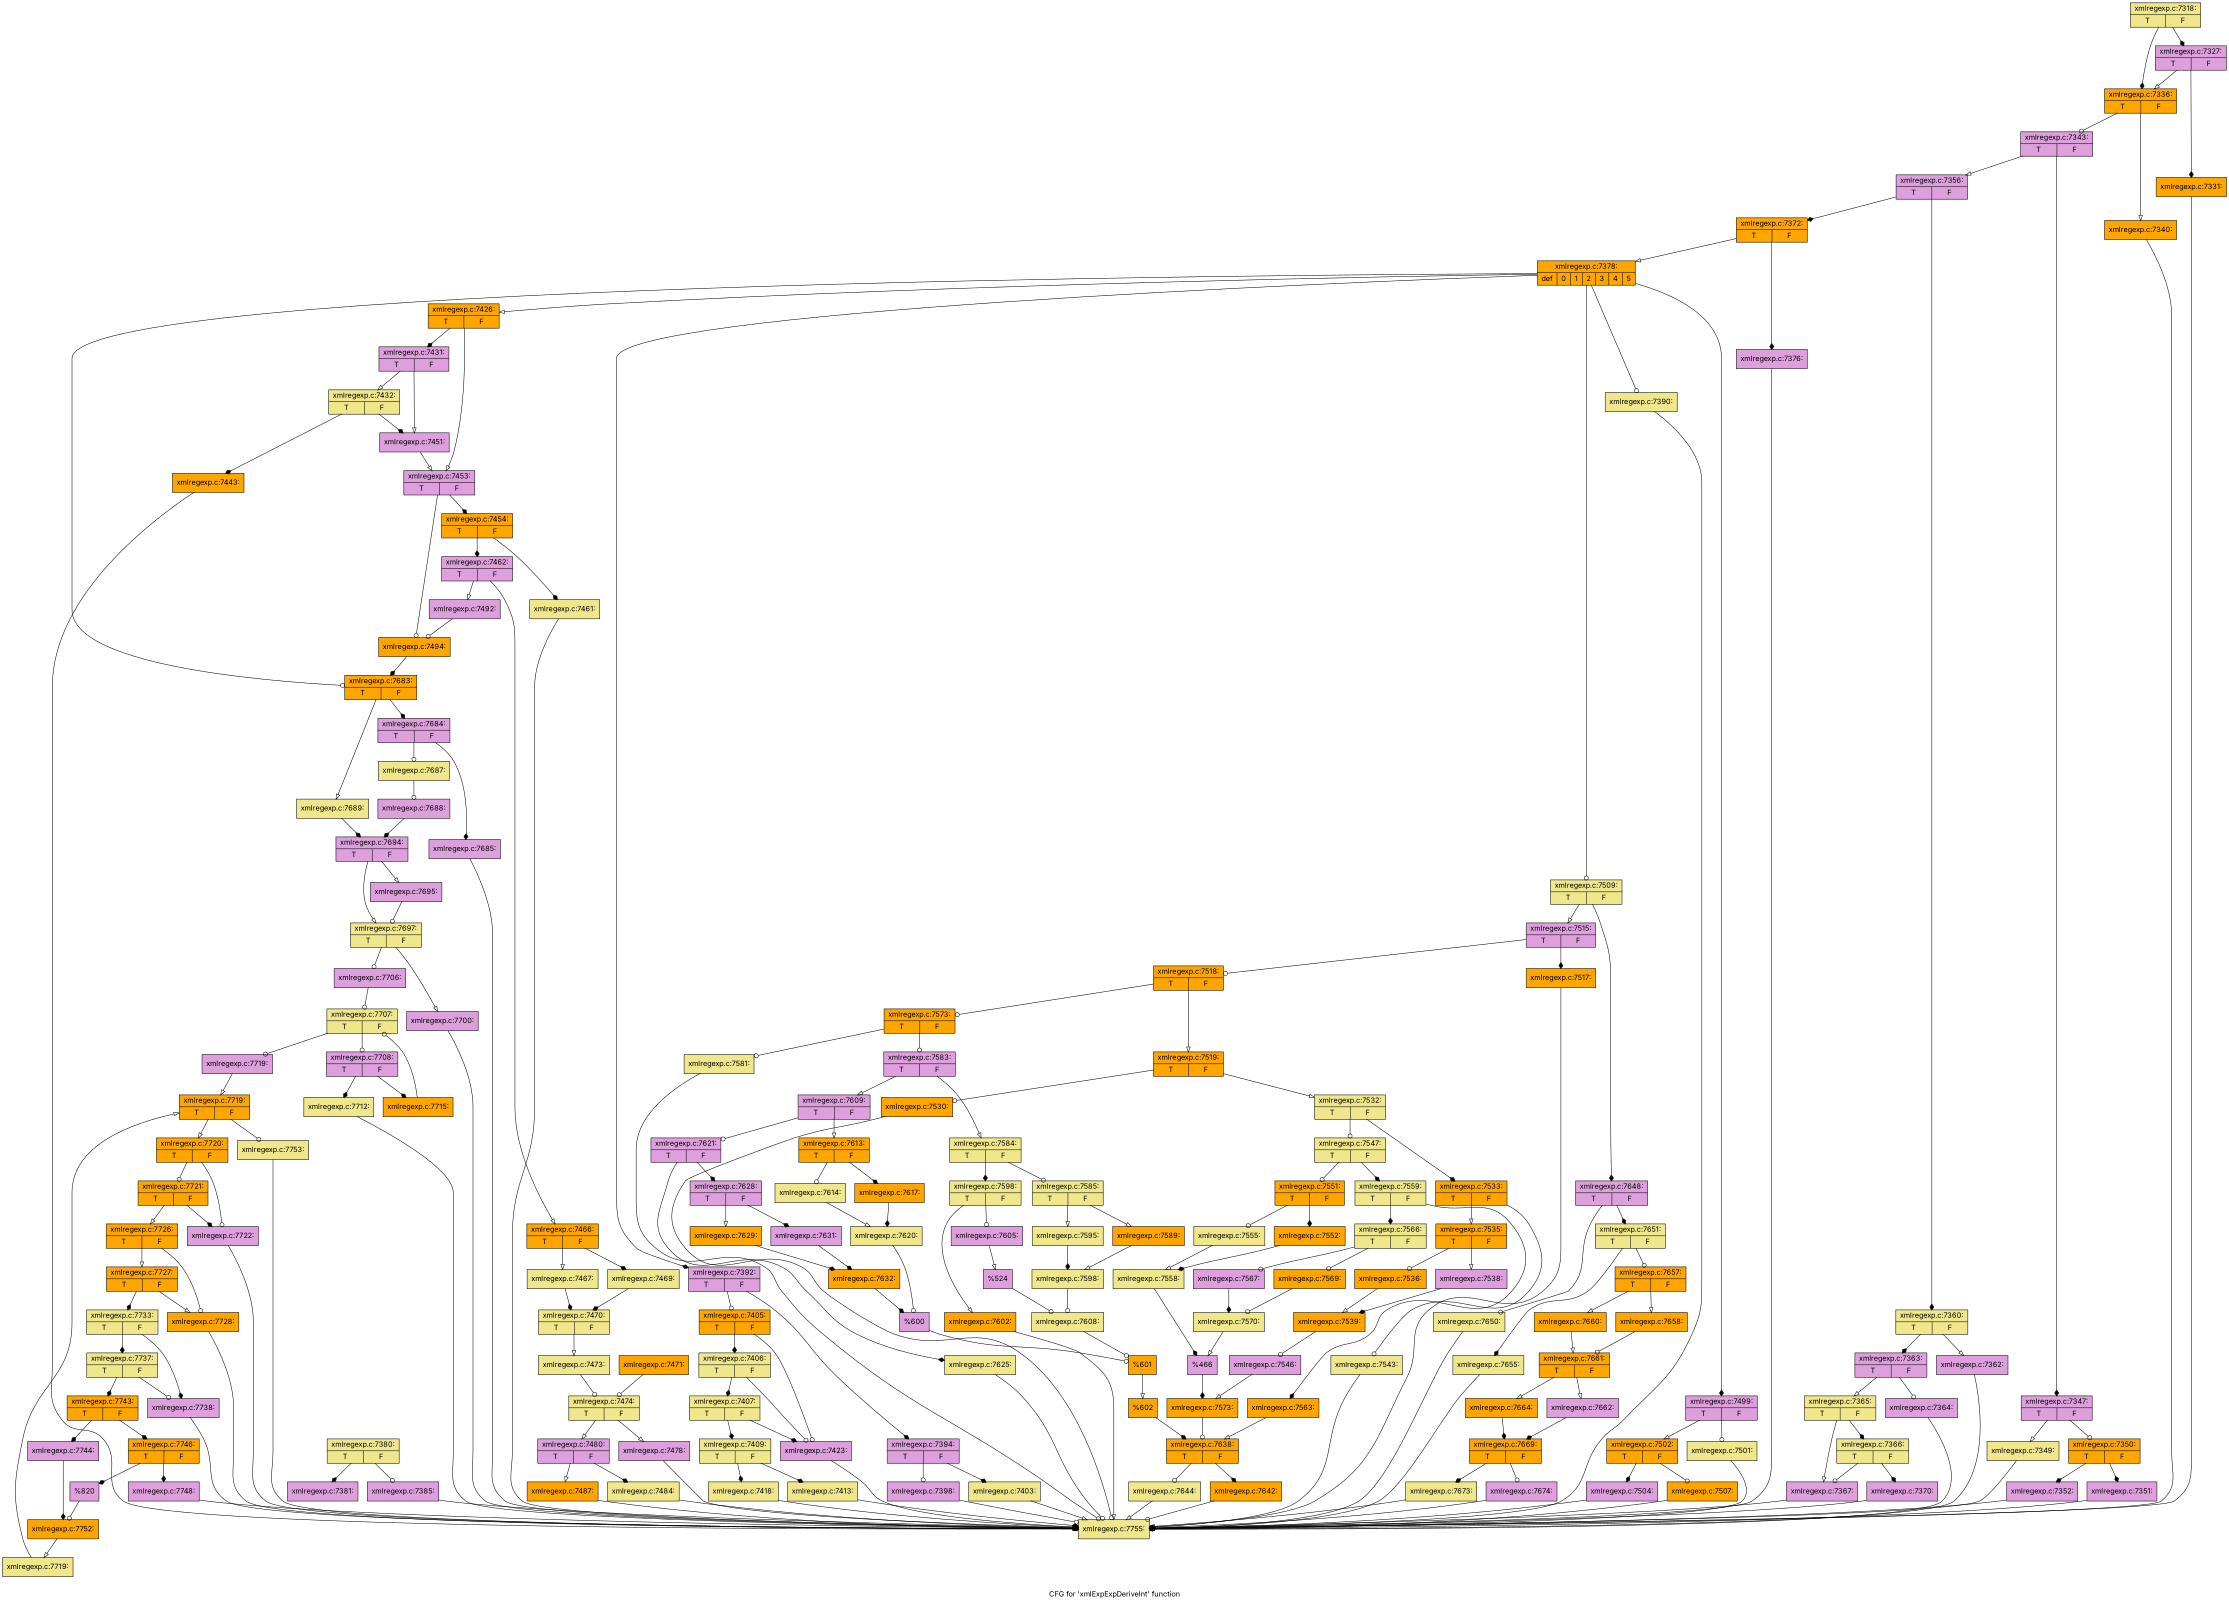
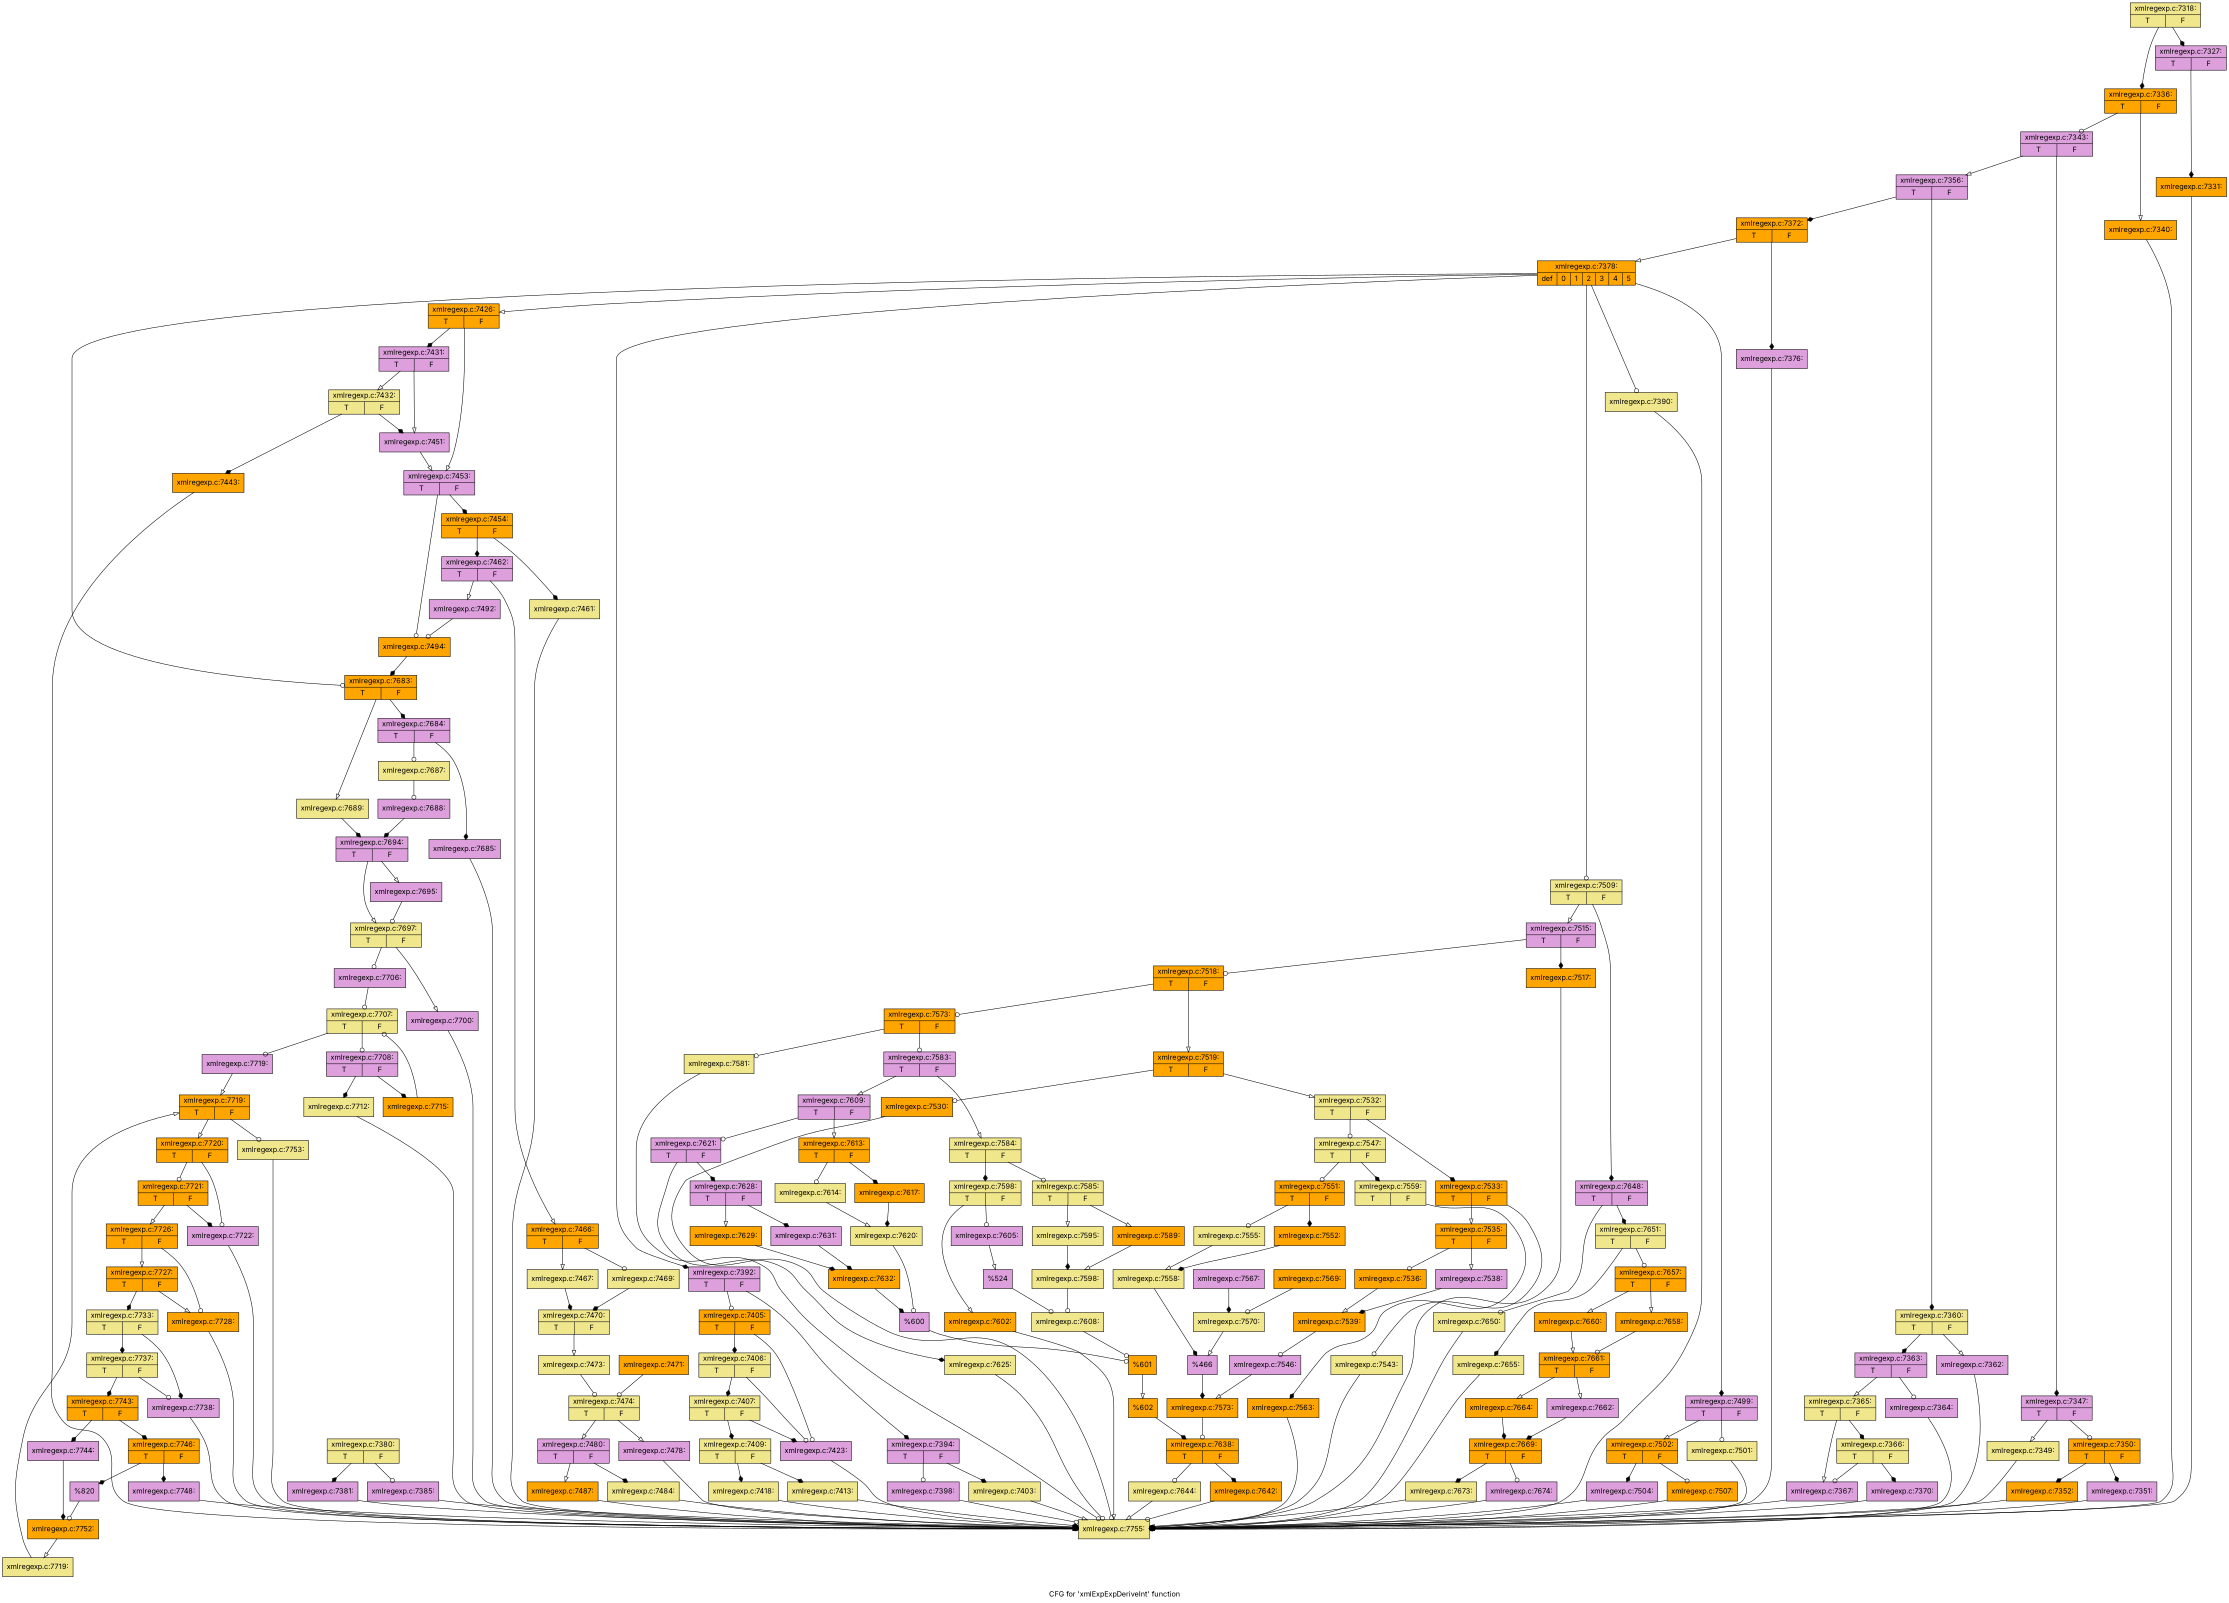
(2168, 78) -> none
(1390, 1236) -> none
(604, 1258) -> (604, 1258)
(1248, 1427) -> (1280, 1506)
(2042, 1491) -> (2042, 1491)
none -> (715, 1521)
